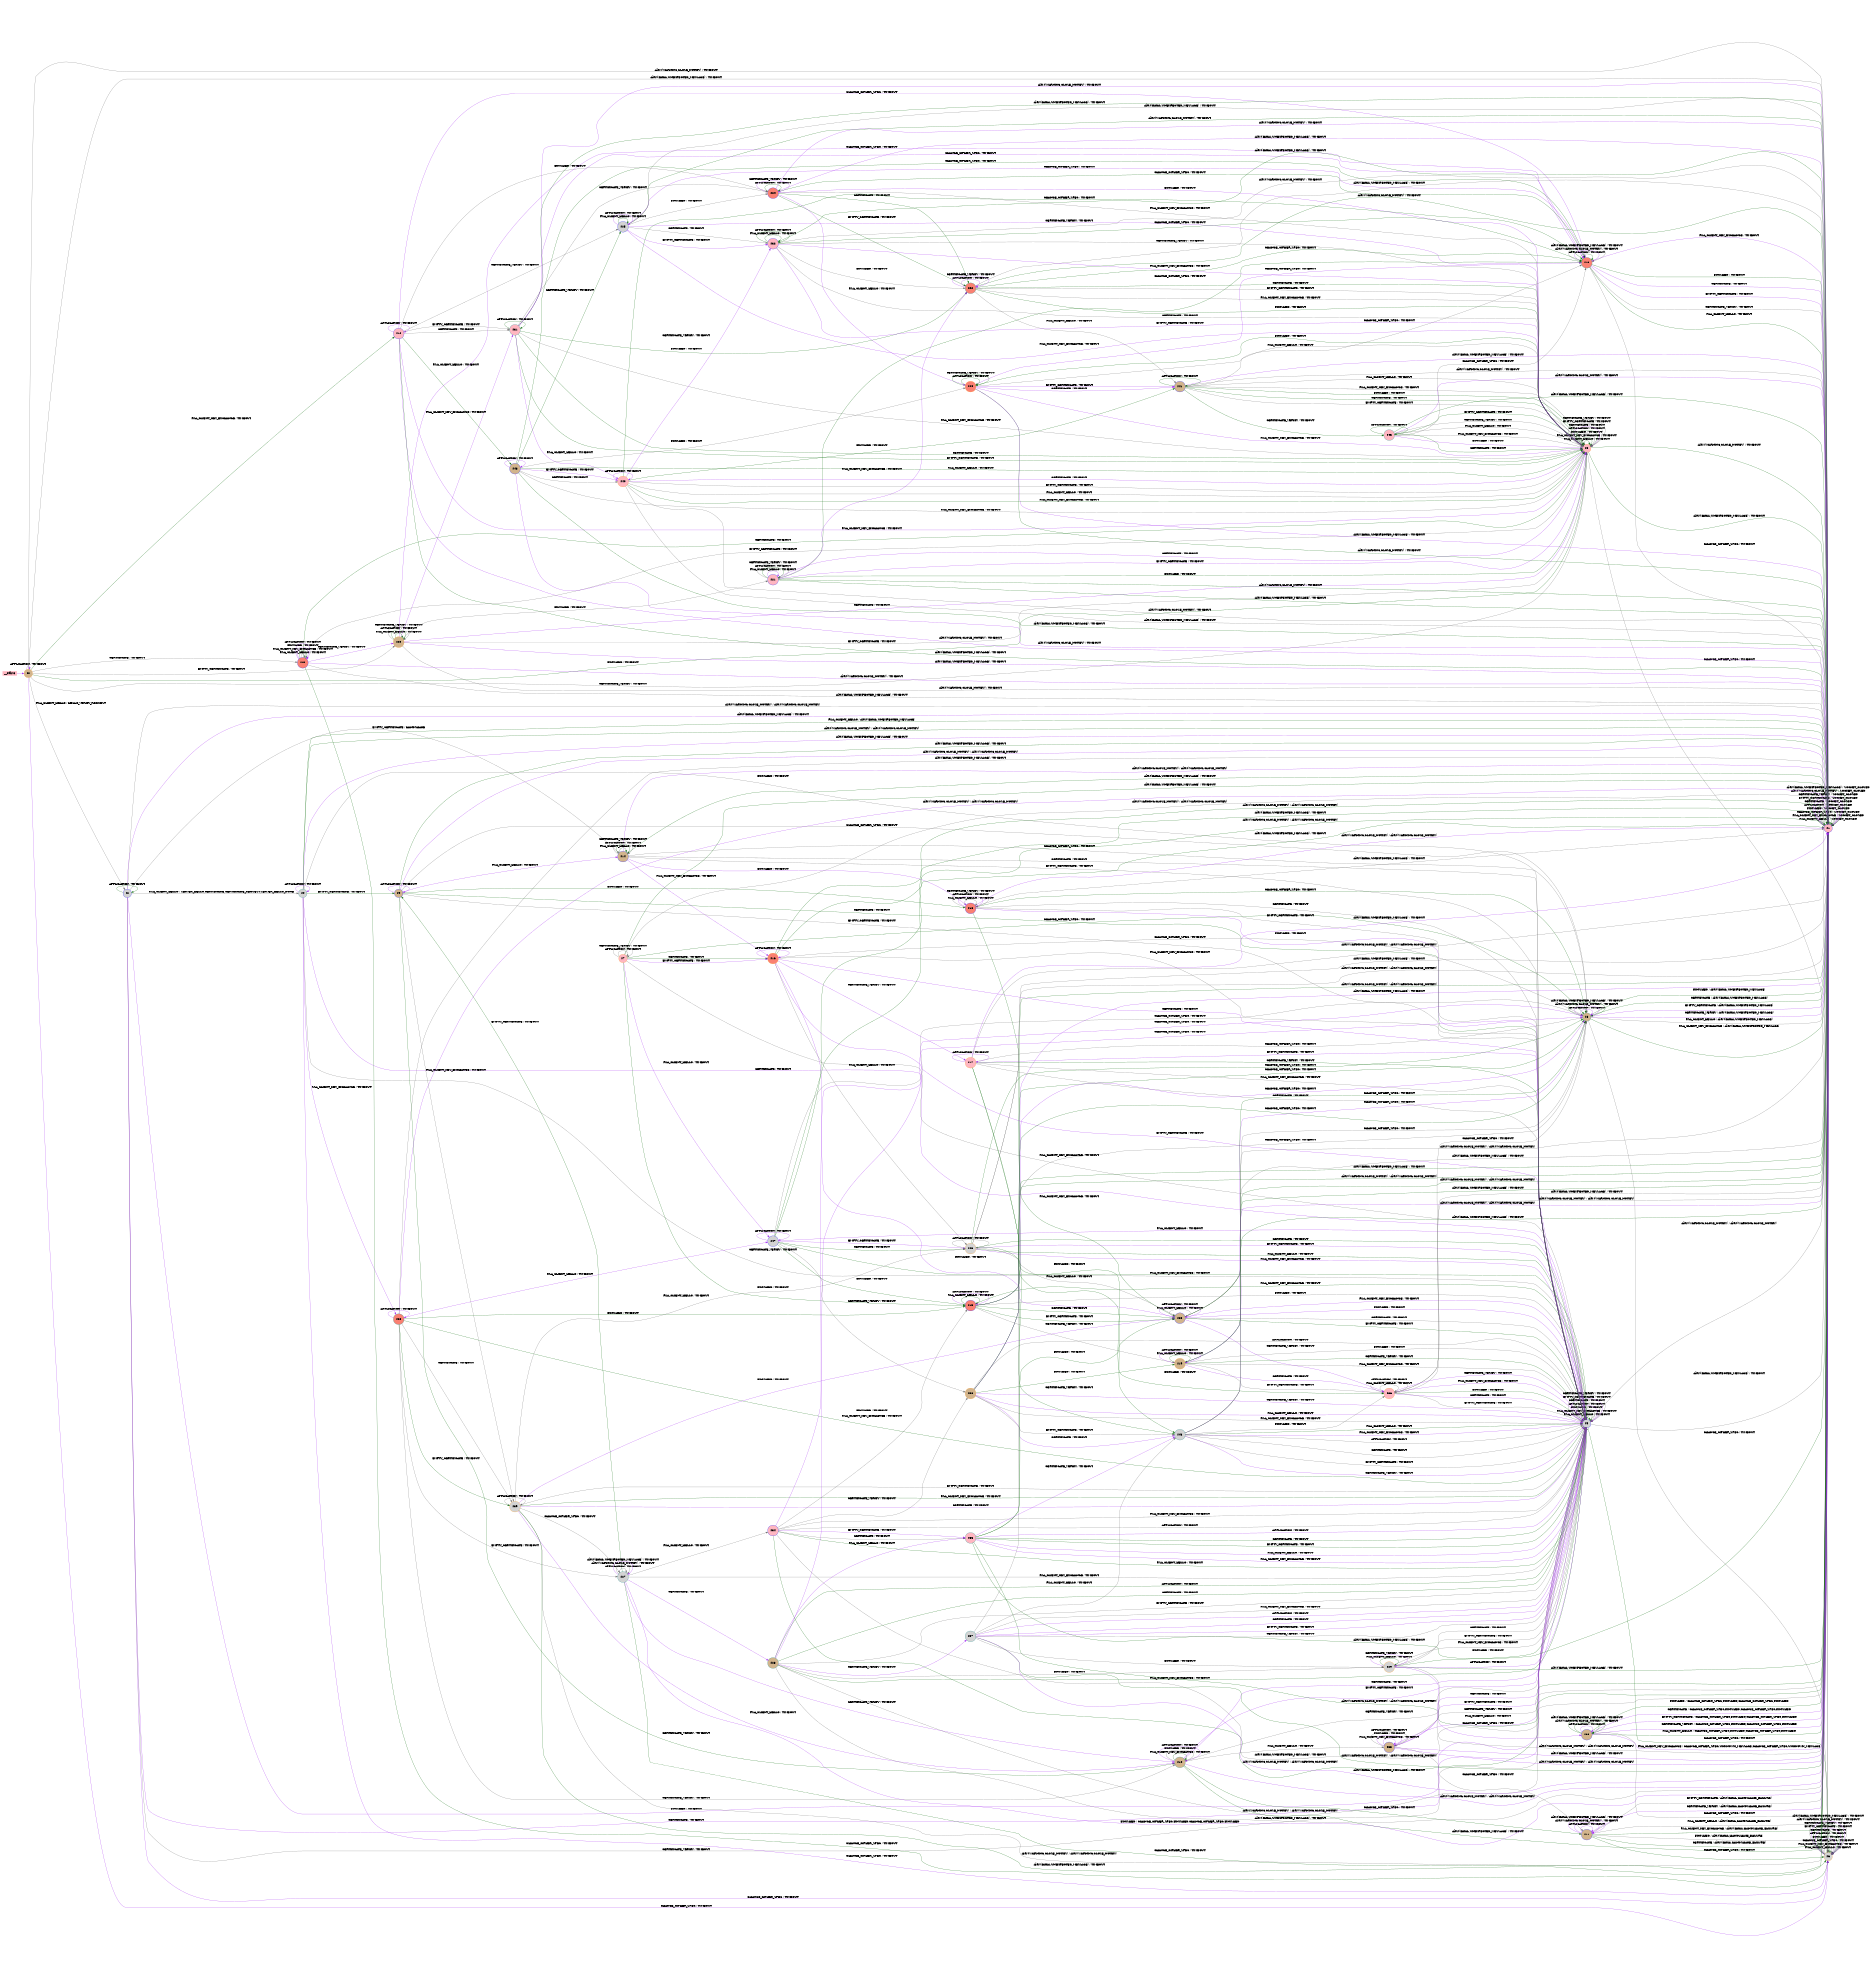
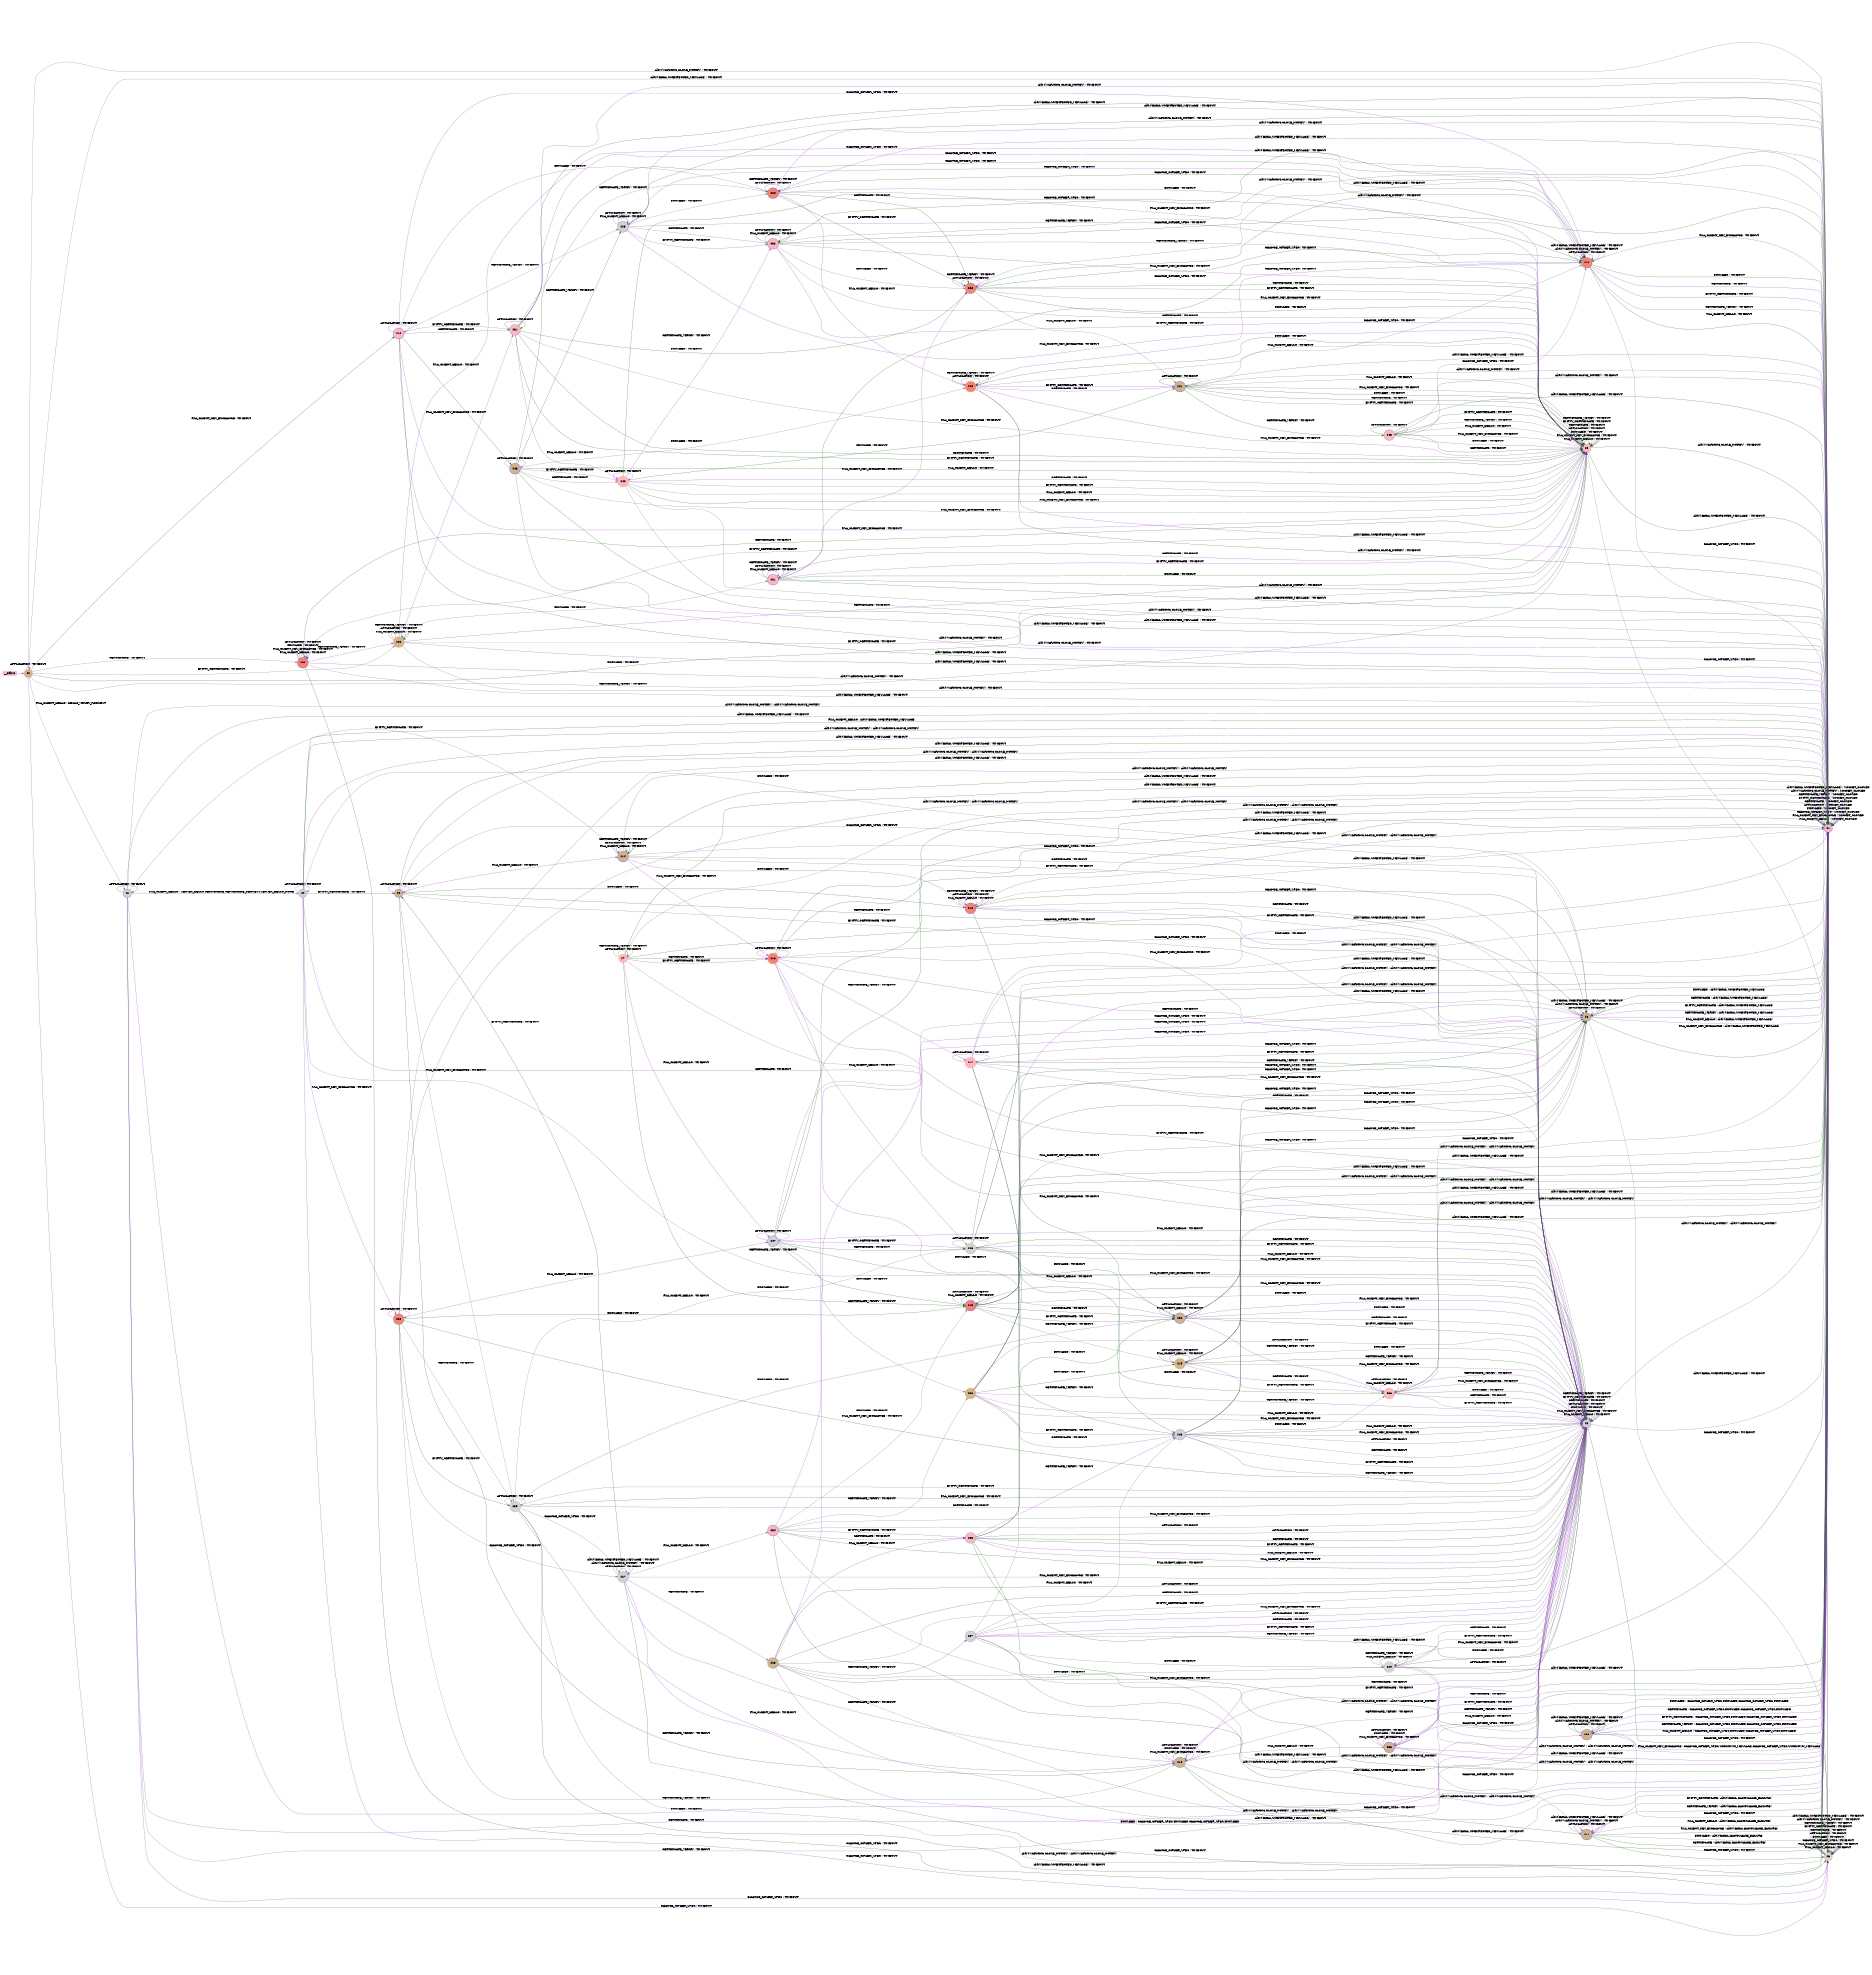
(399, 728) -> (399, 728)
(515, 1546) -> (515, 1546)
